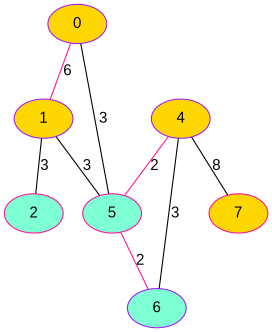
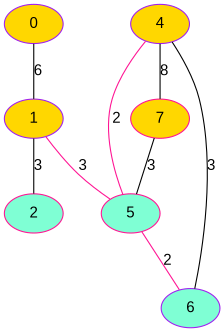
(60, 71) -> (34, 71)
(95, 119) -> (145, 166)
(78, 166) -> (75, 171)
